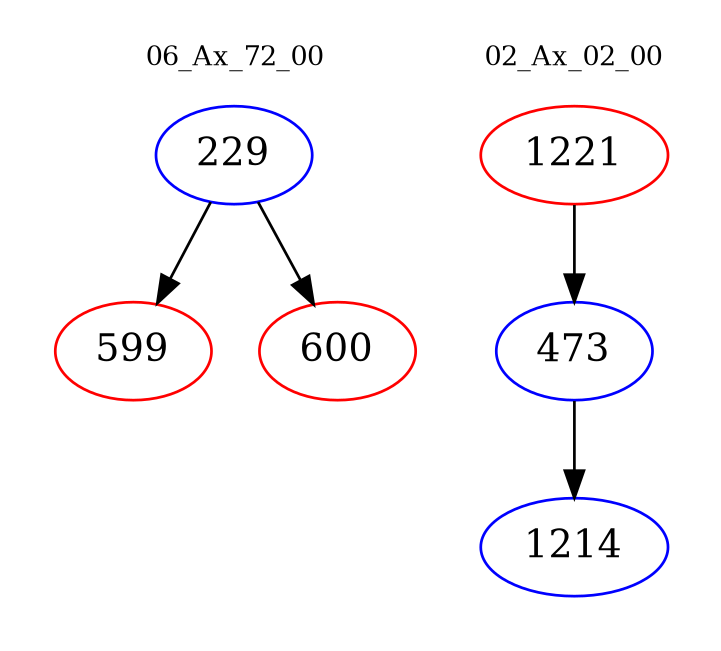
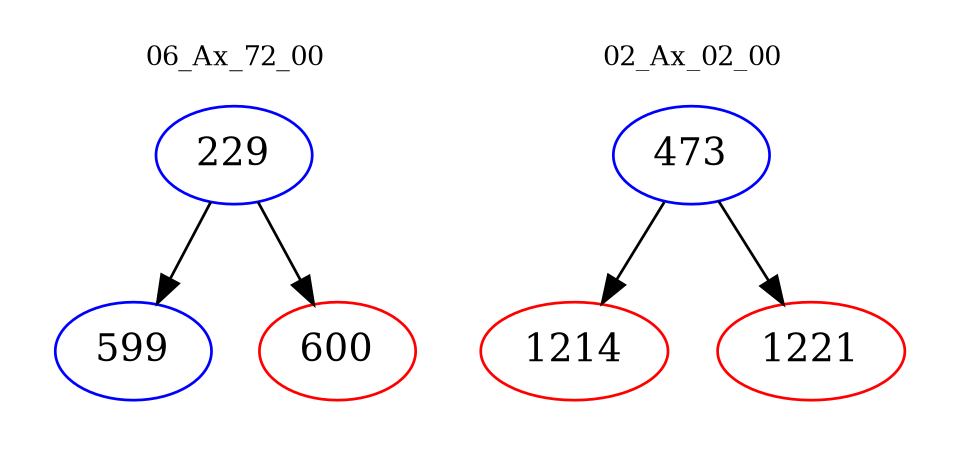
(574, 240) -> (744, 241)
(133, 351) -> (133, 351)
(574, 547) -> (574, 351)
